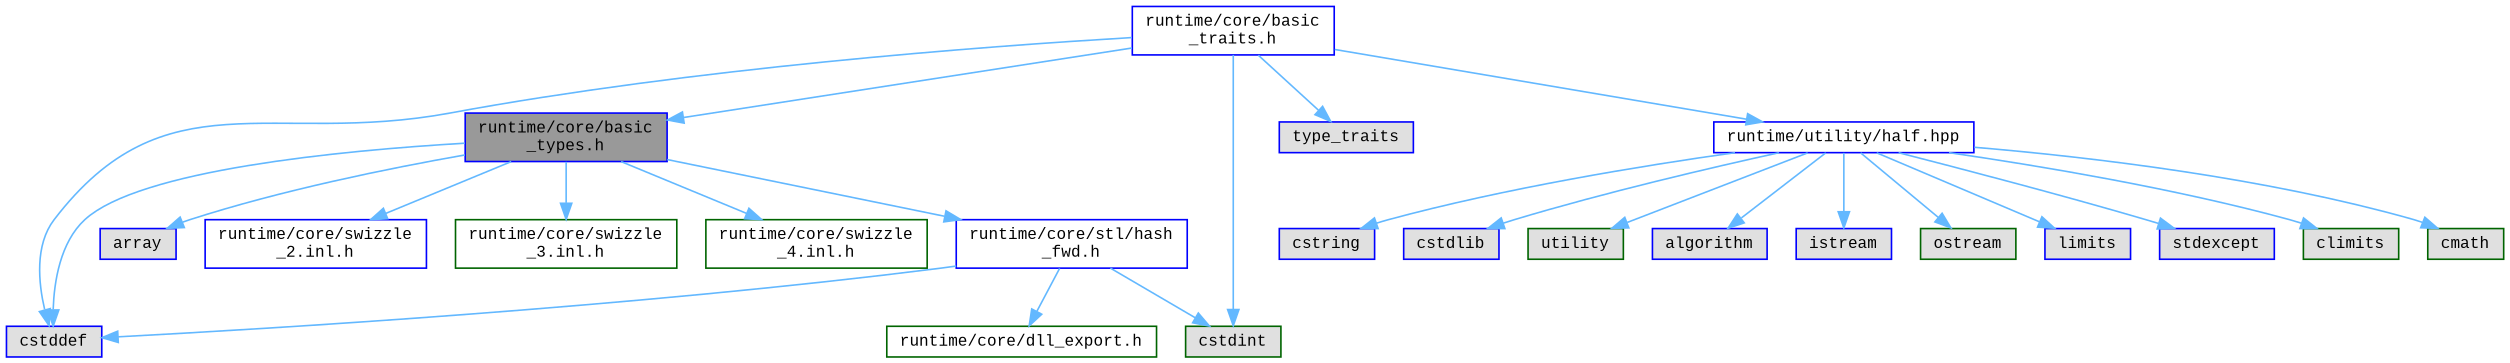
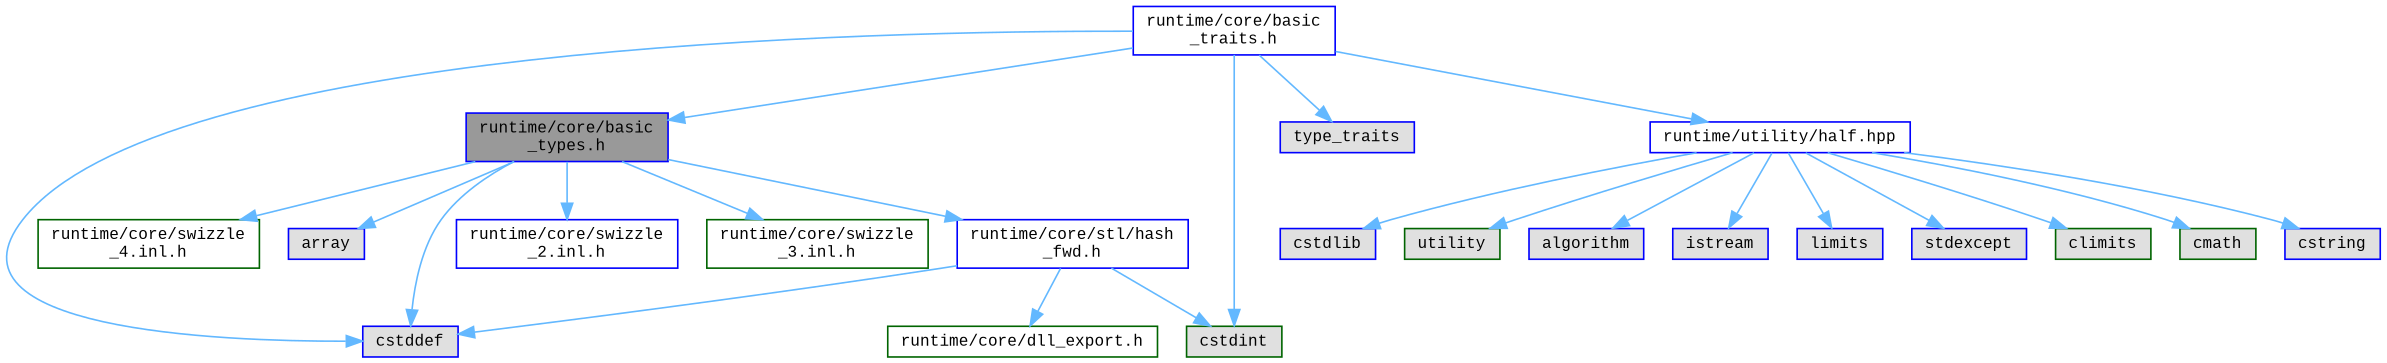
(1968, 244) -> none
